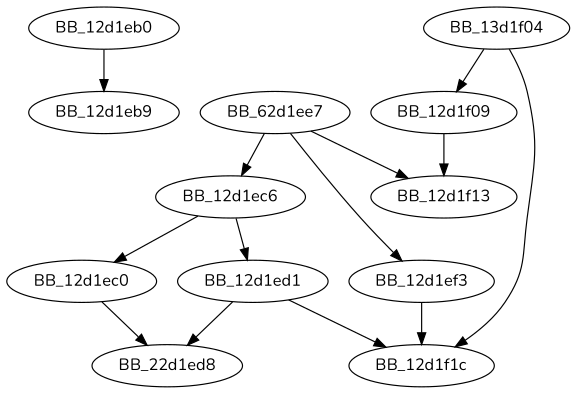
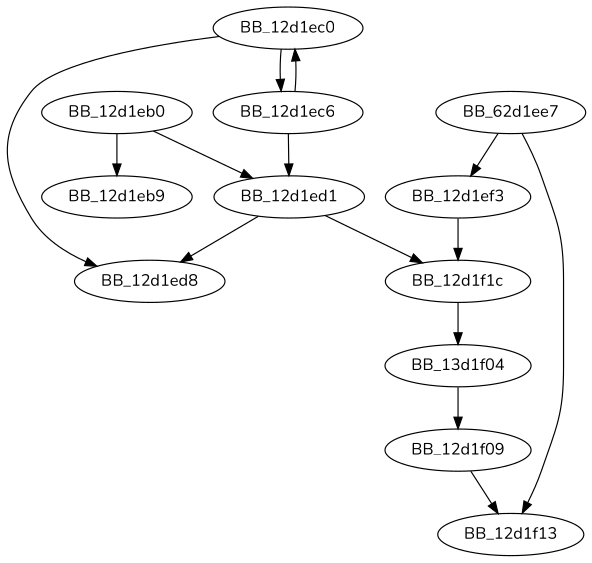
(256, 149) -> (280, 64)
none -> (198, 152)
(529, 203) -> (458, 318)
(167, 366) -> (150, 281)
